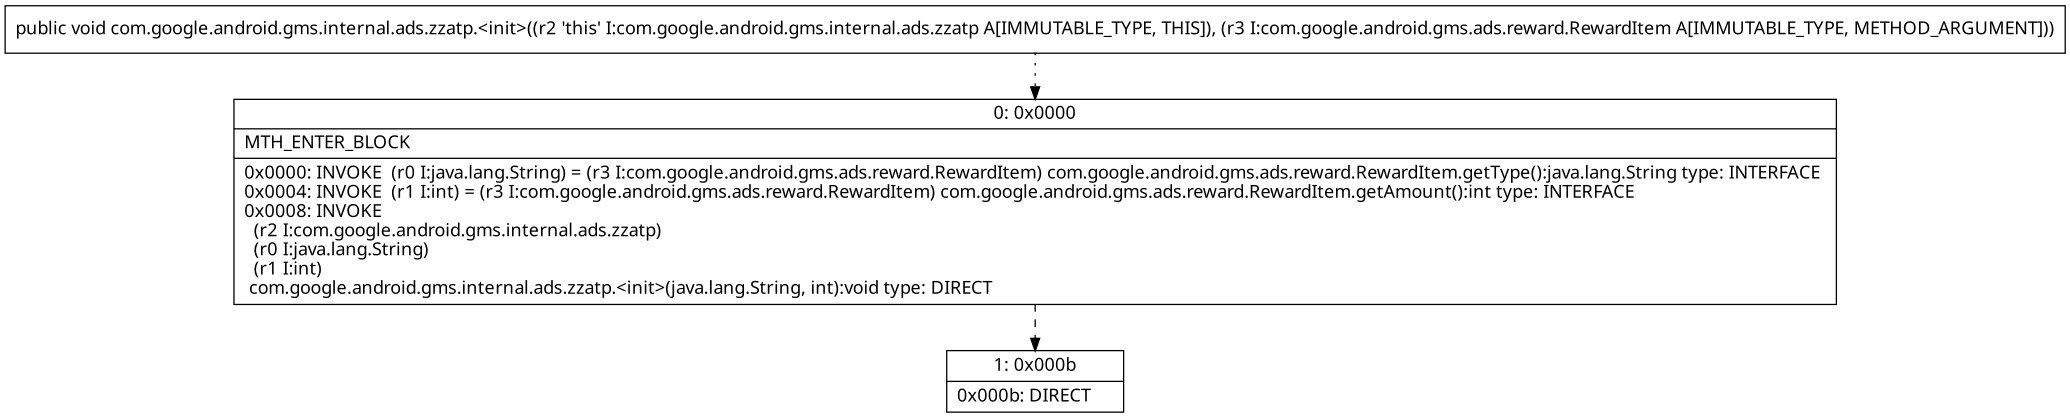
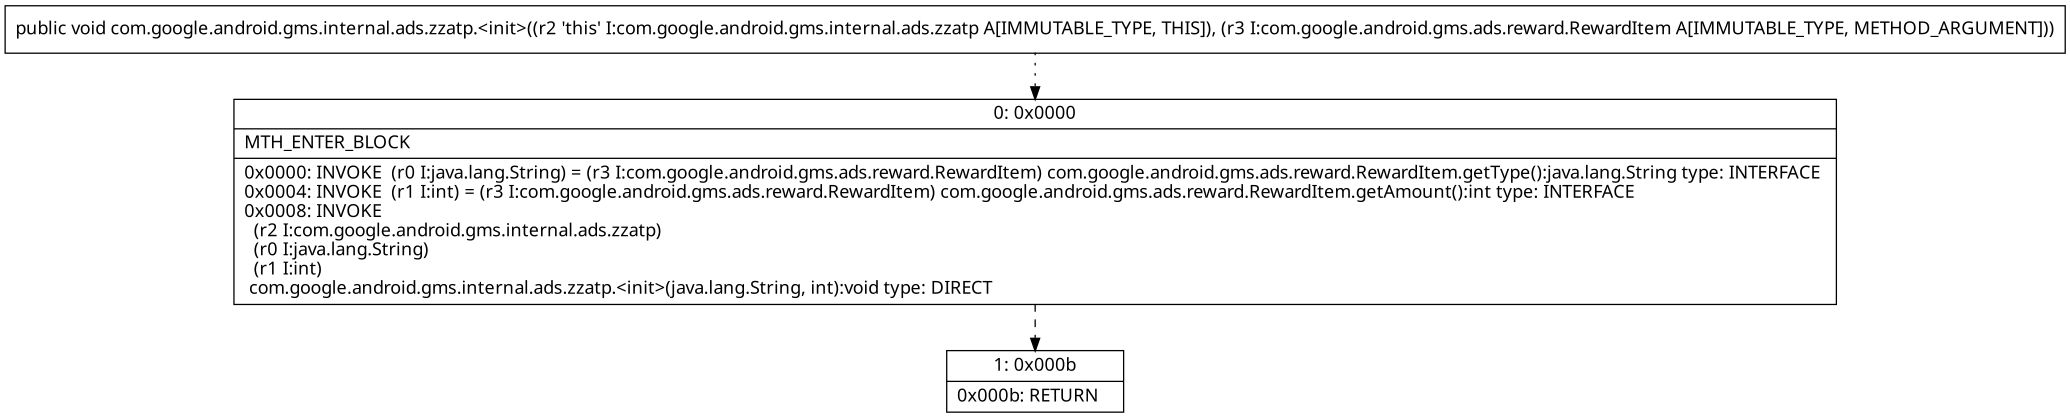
(1031, 396) -> (1035, 396)
